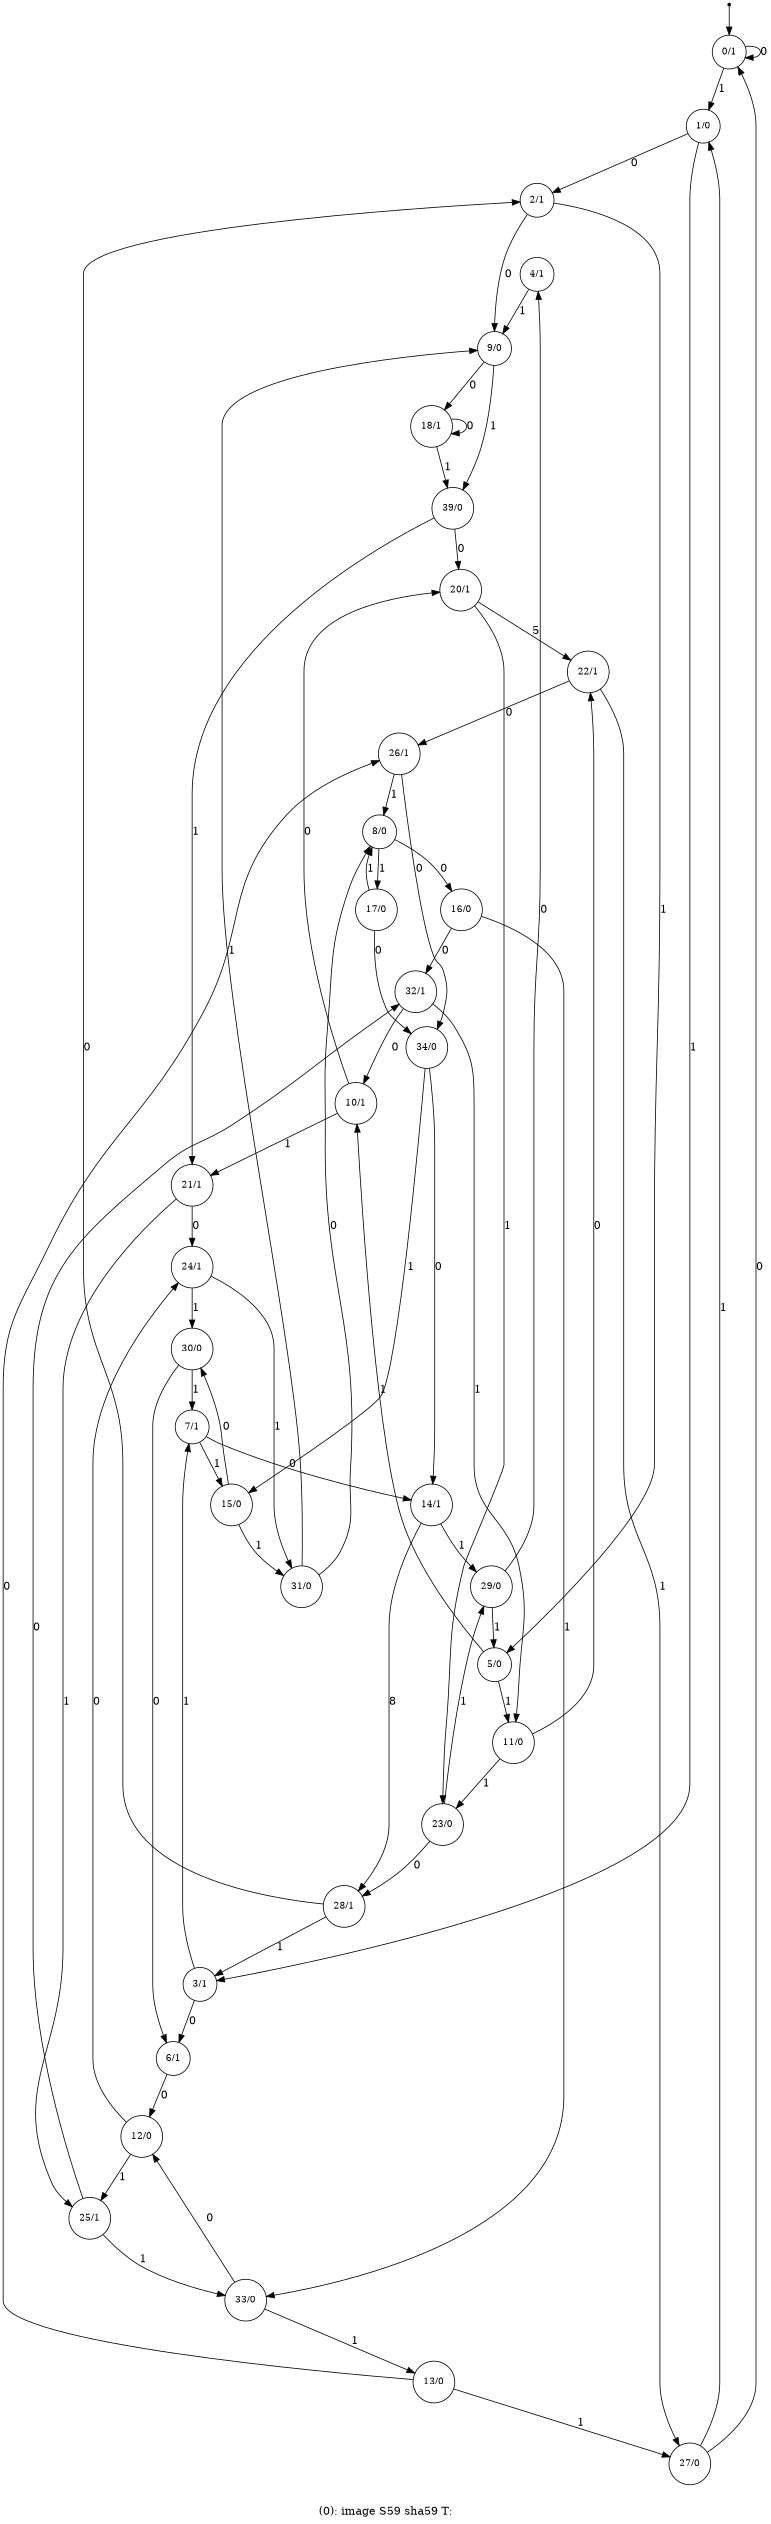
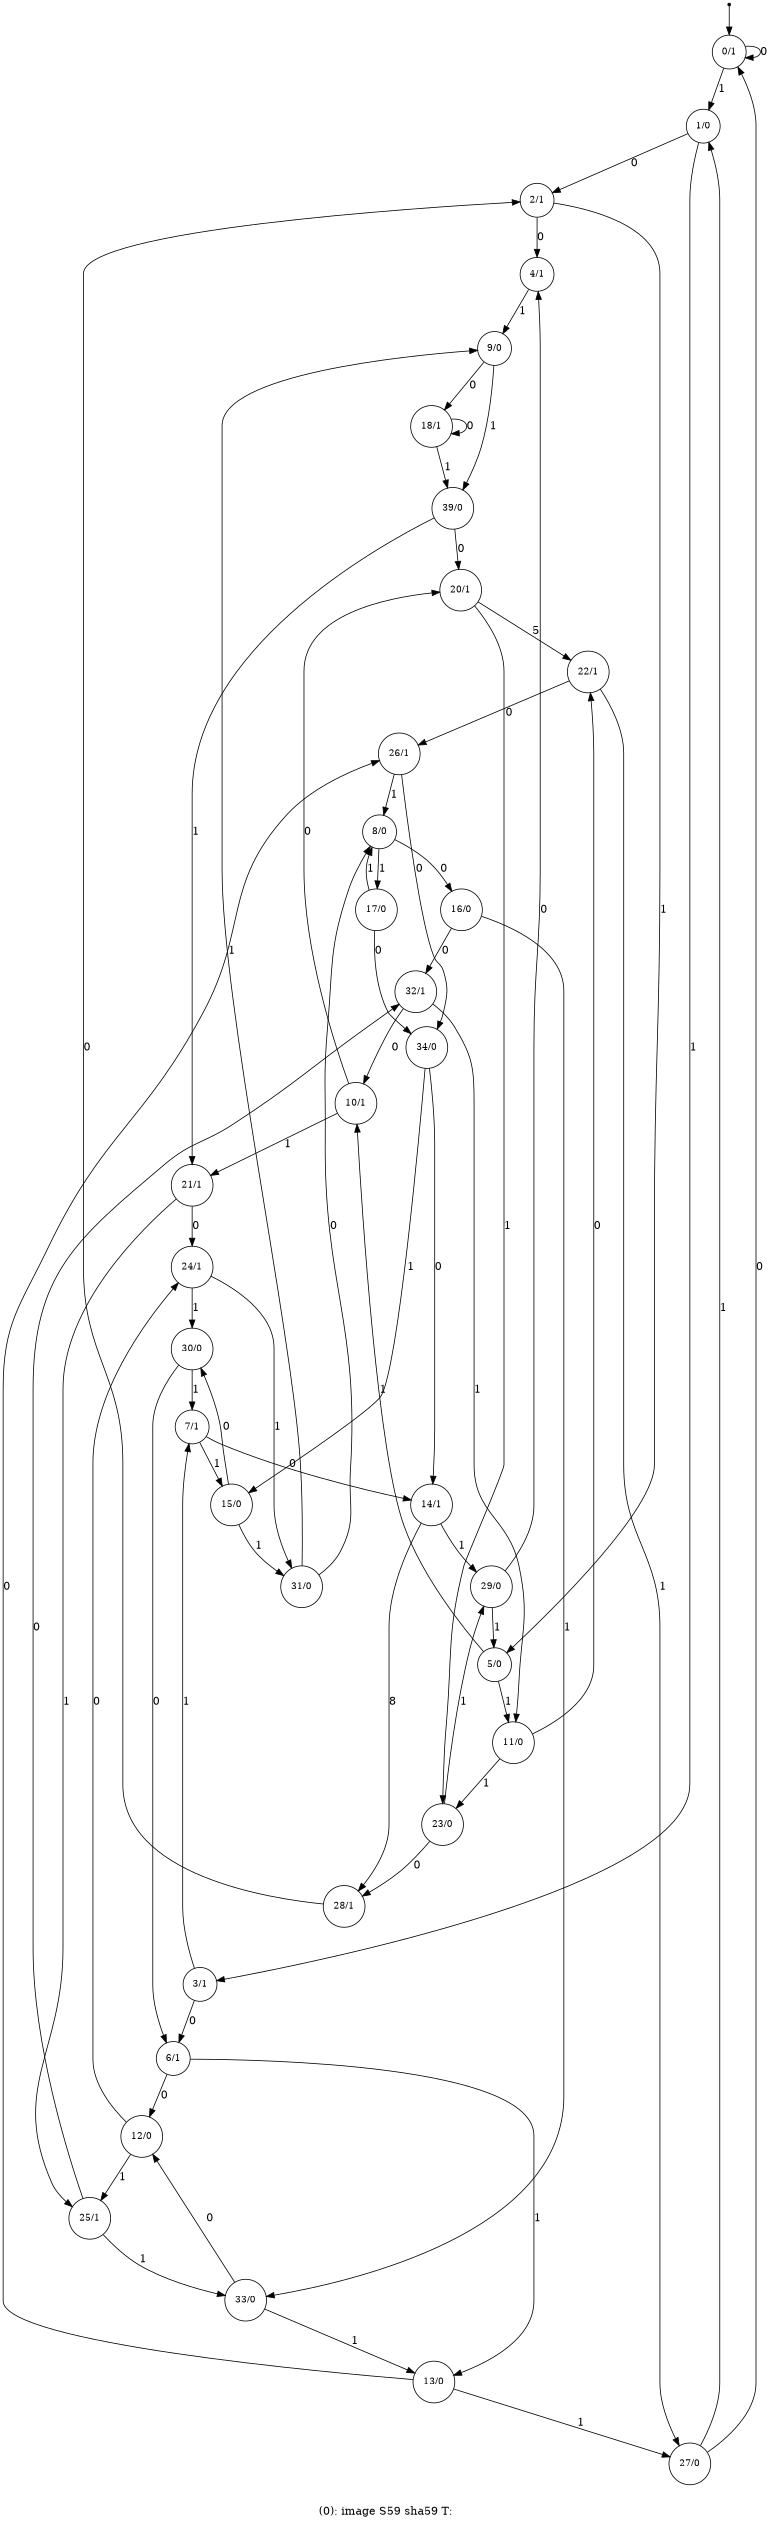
(502, 266) -> (537, 233)
(274, 1944) -> none
none -> (505, 2102)
